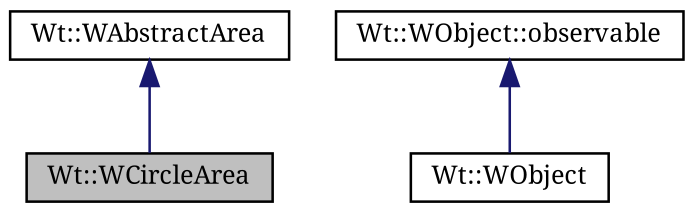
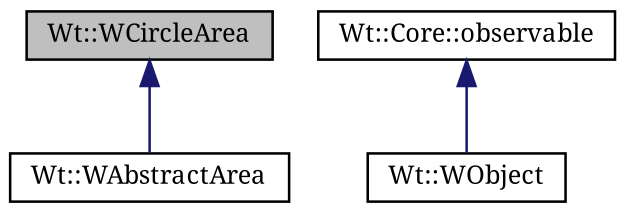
(510, 36) -> (467, 36)
(150, 120) -> (150, 120)
